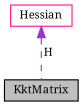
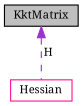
(41, 59) -> (41, 59)
